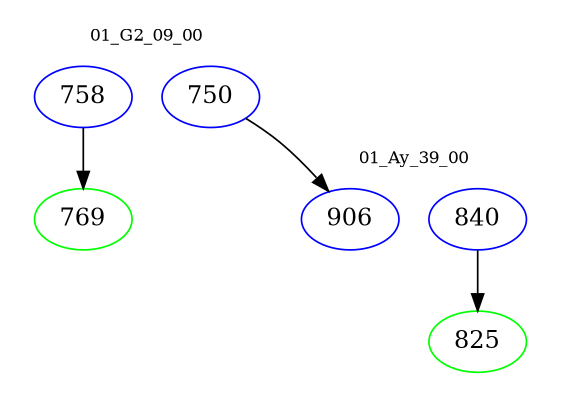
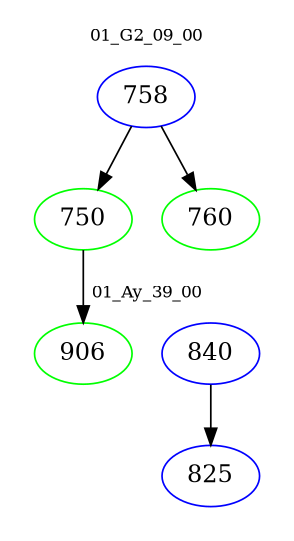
(211, 97) -> (83, 219)
none -> (119, 150)
(83, 219) -> (211, 219)
(350, 219) -> (83, 354)
(478, 342) -> (211, 476)
